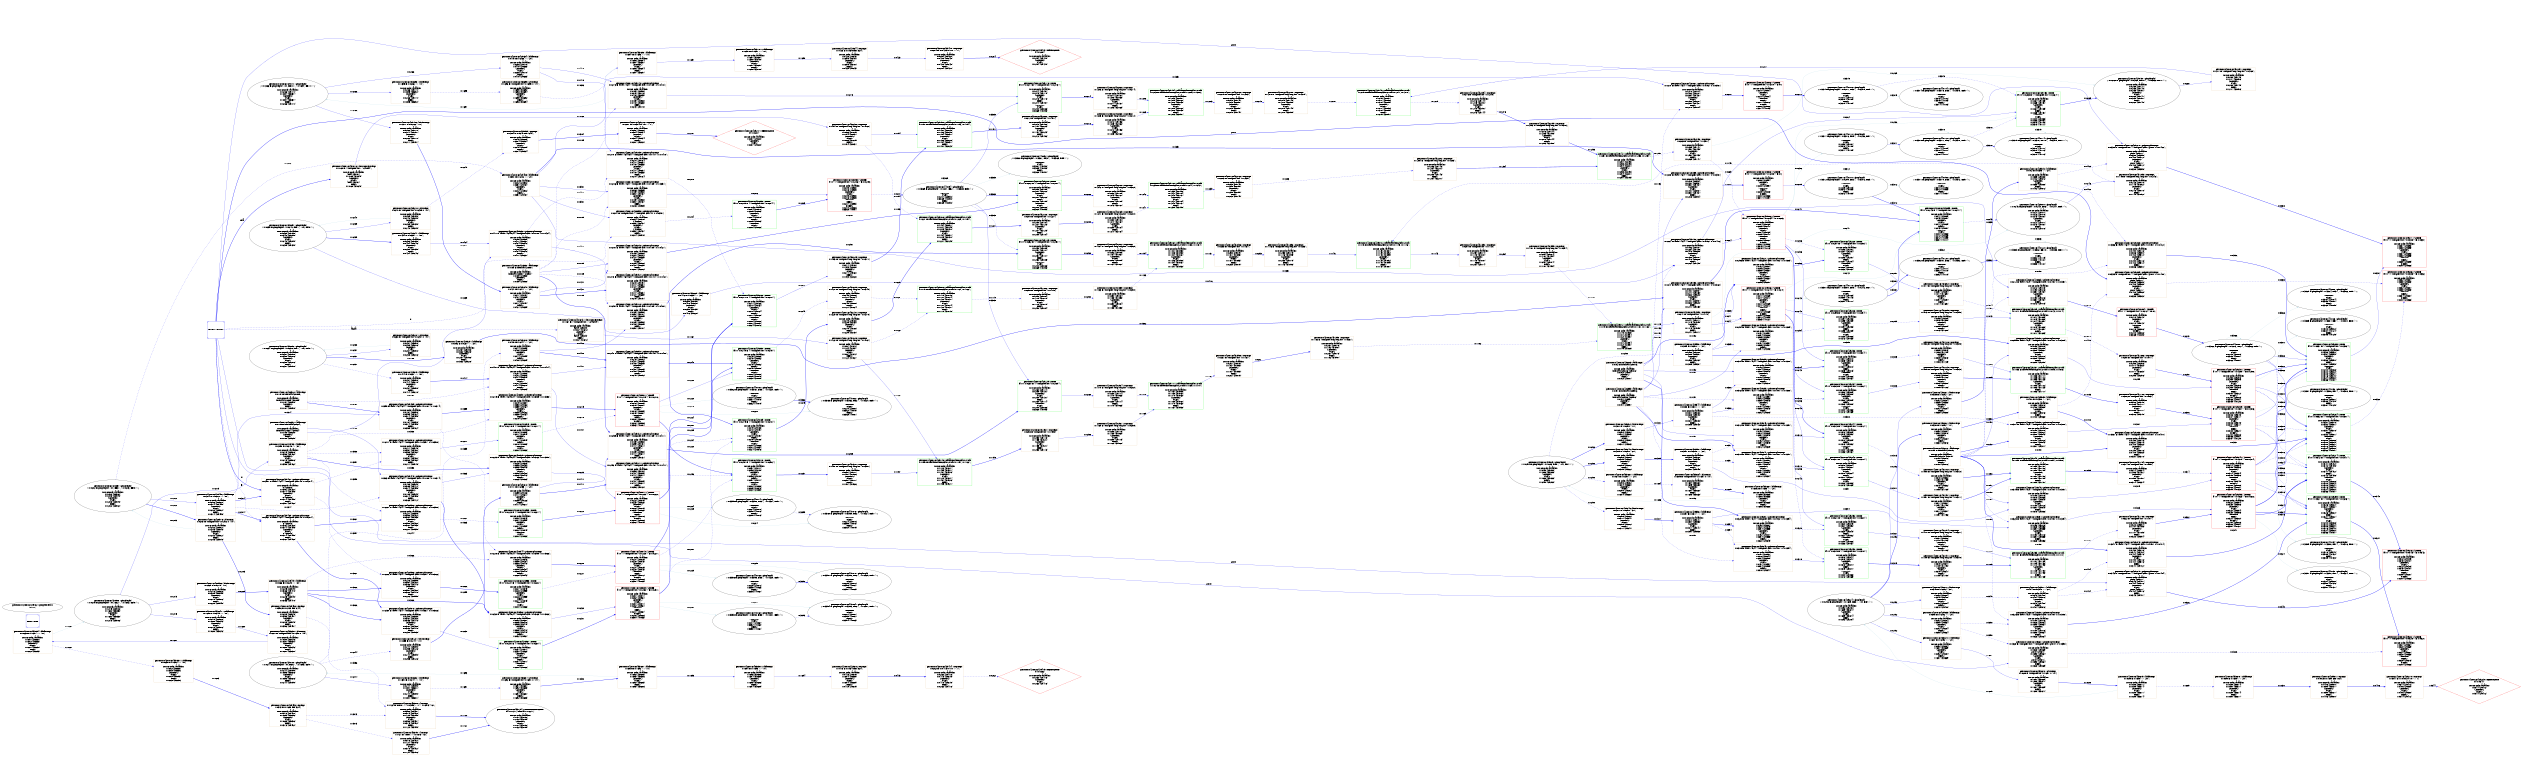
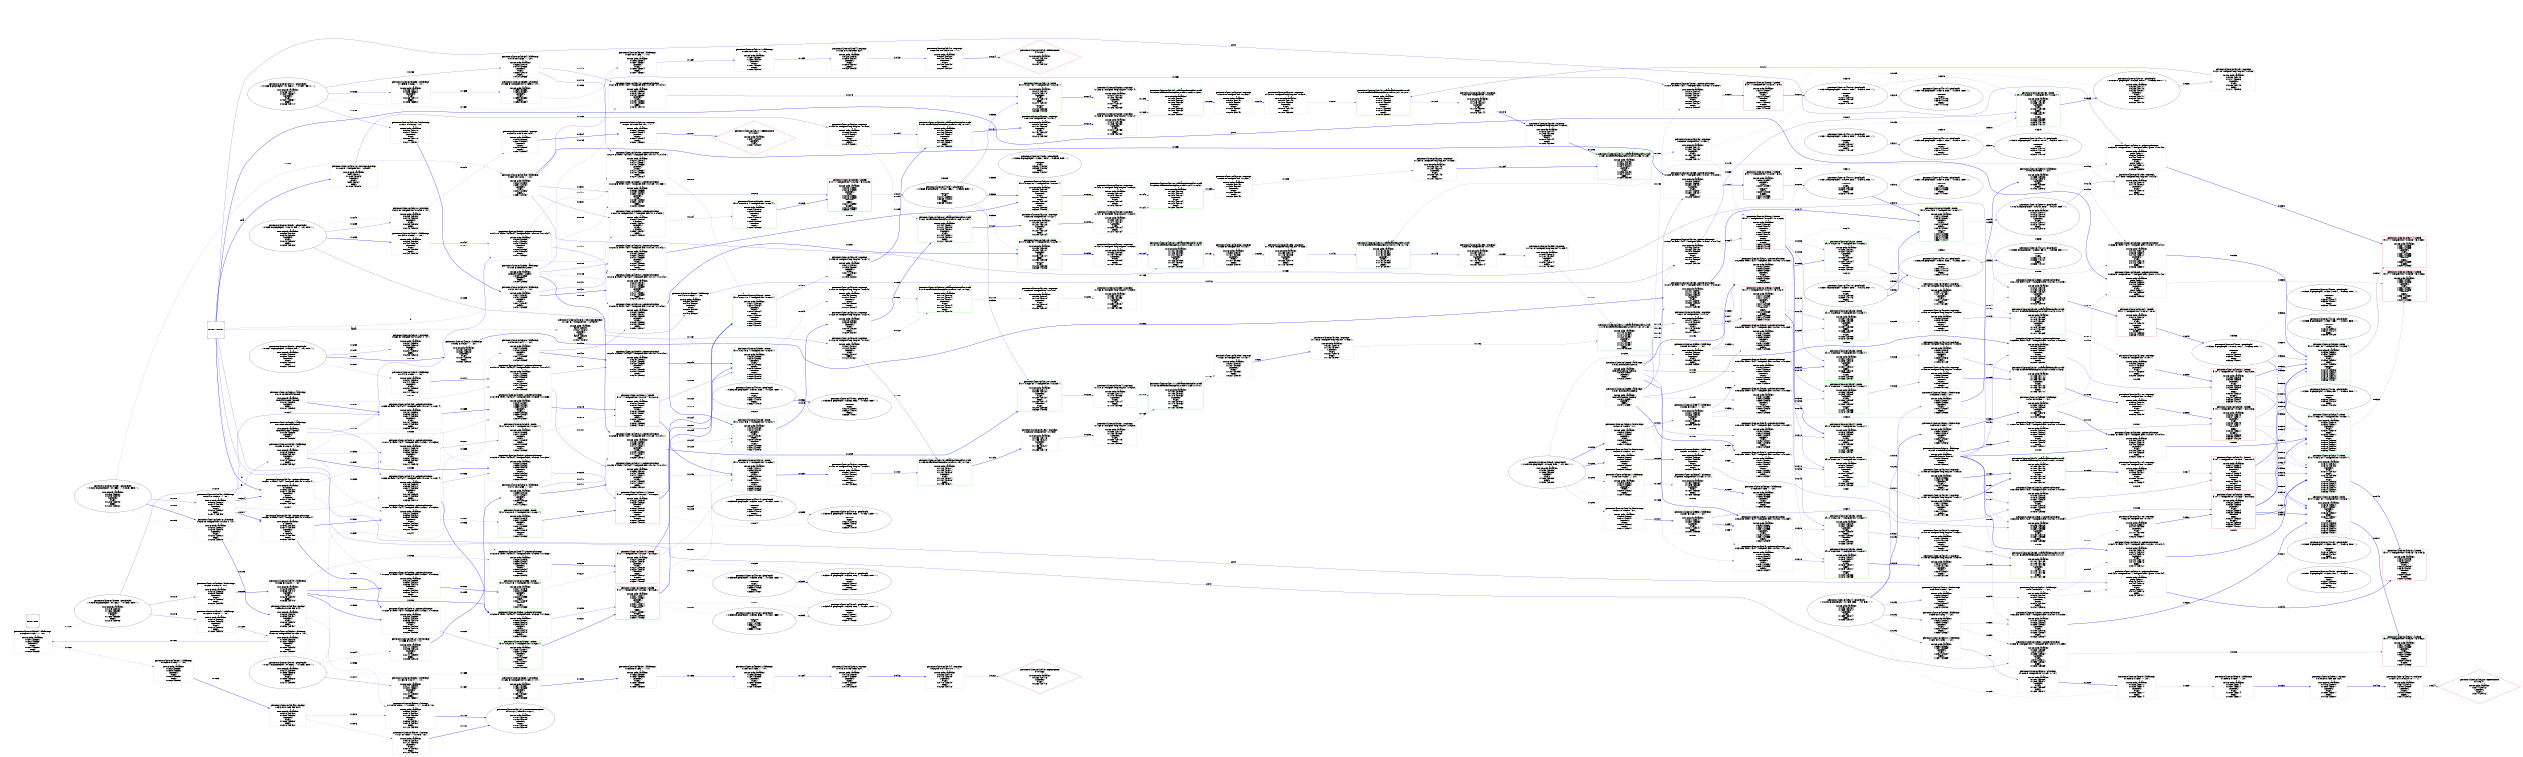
(33, 607) -> none
